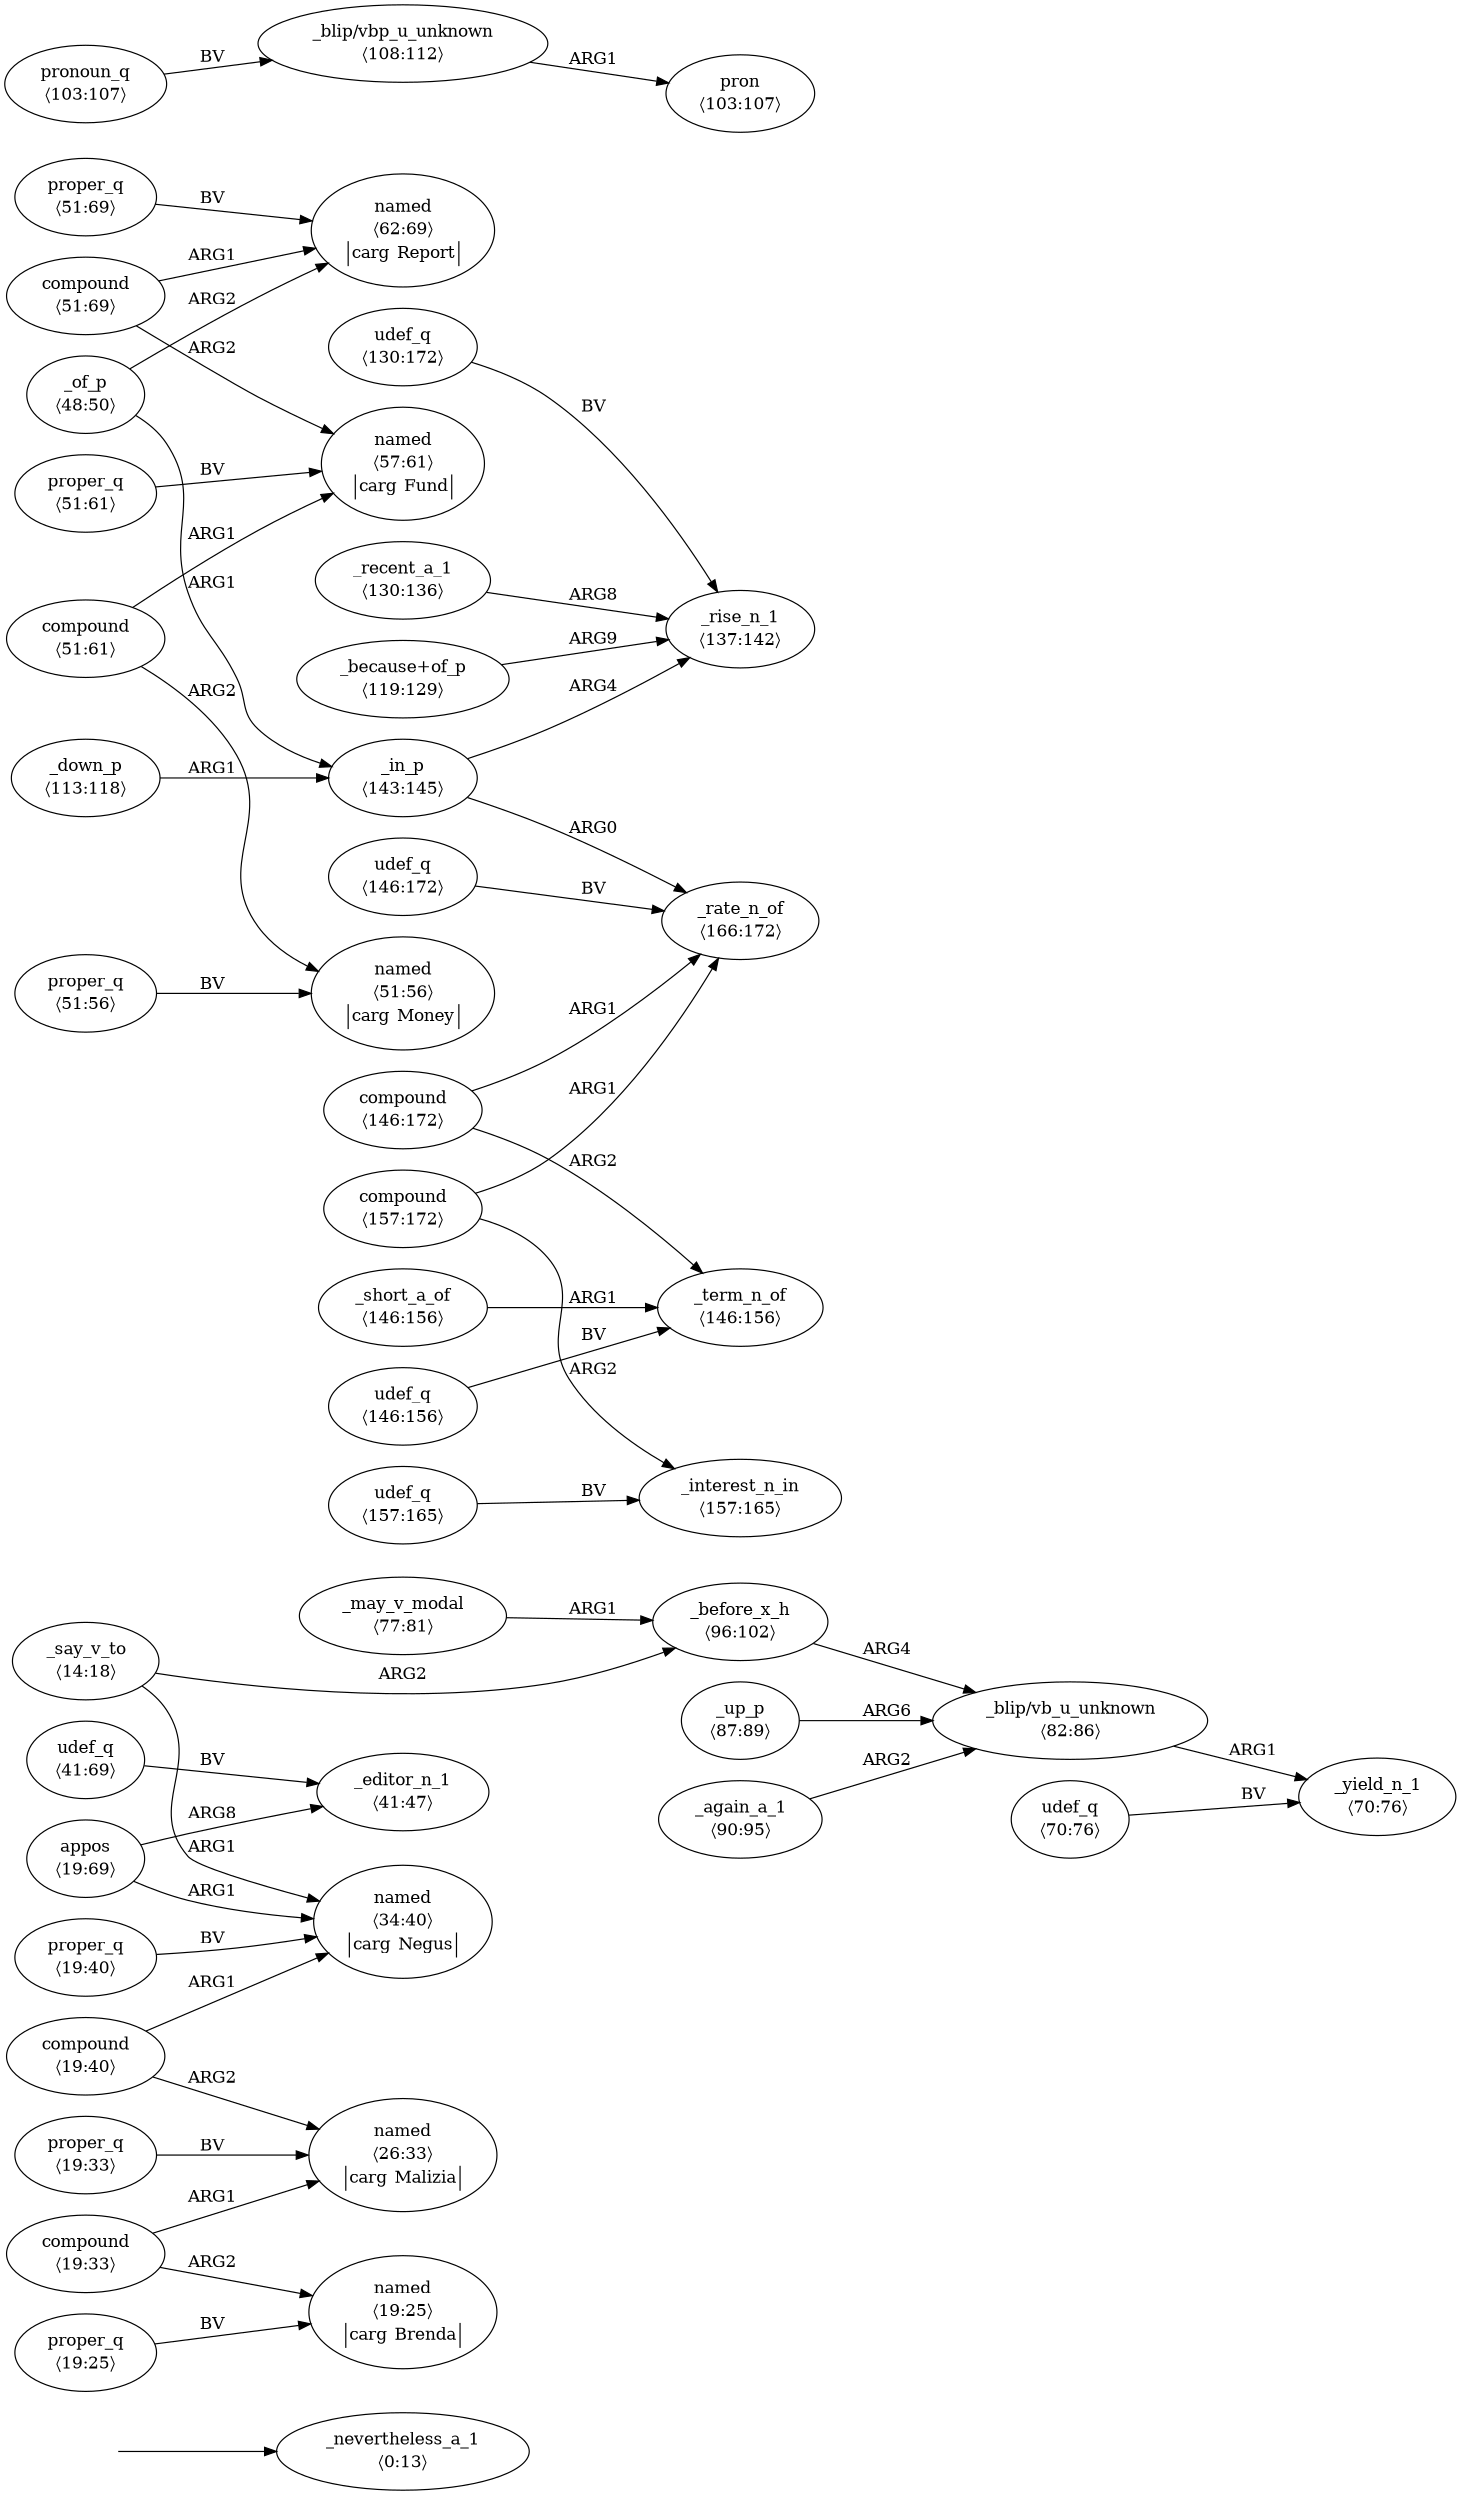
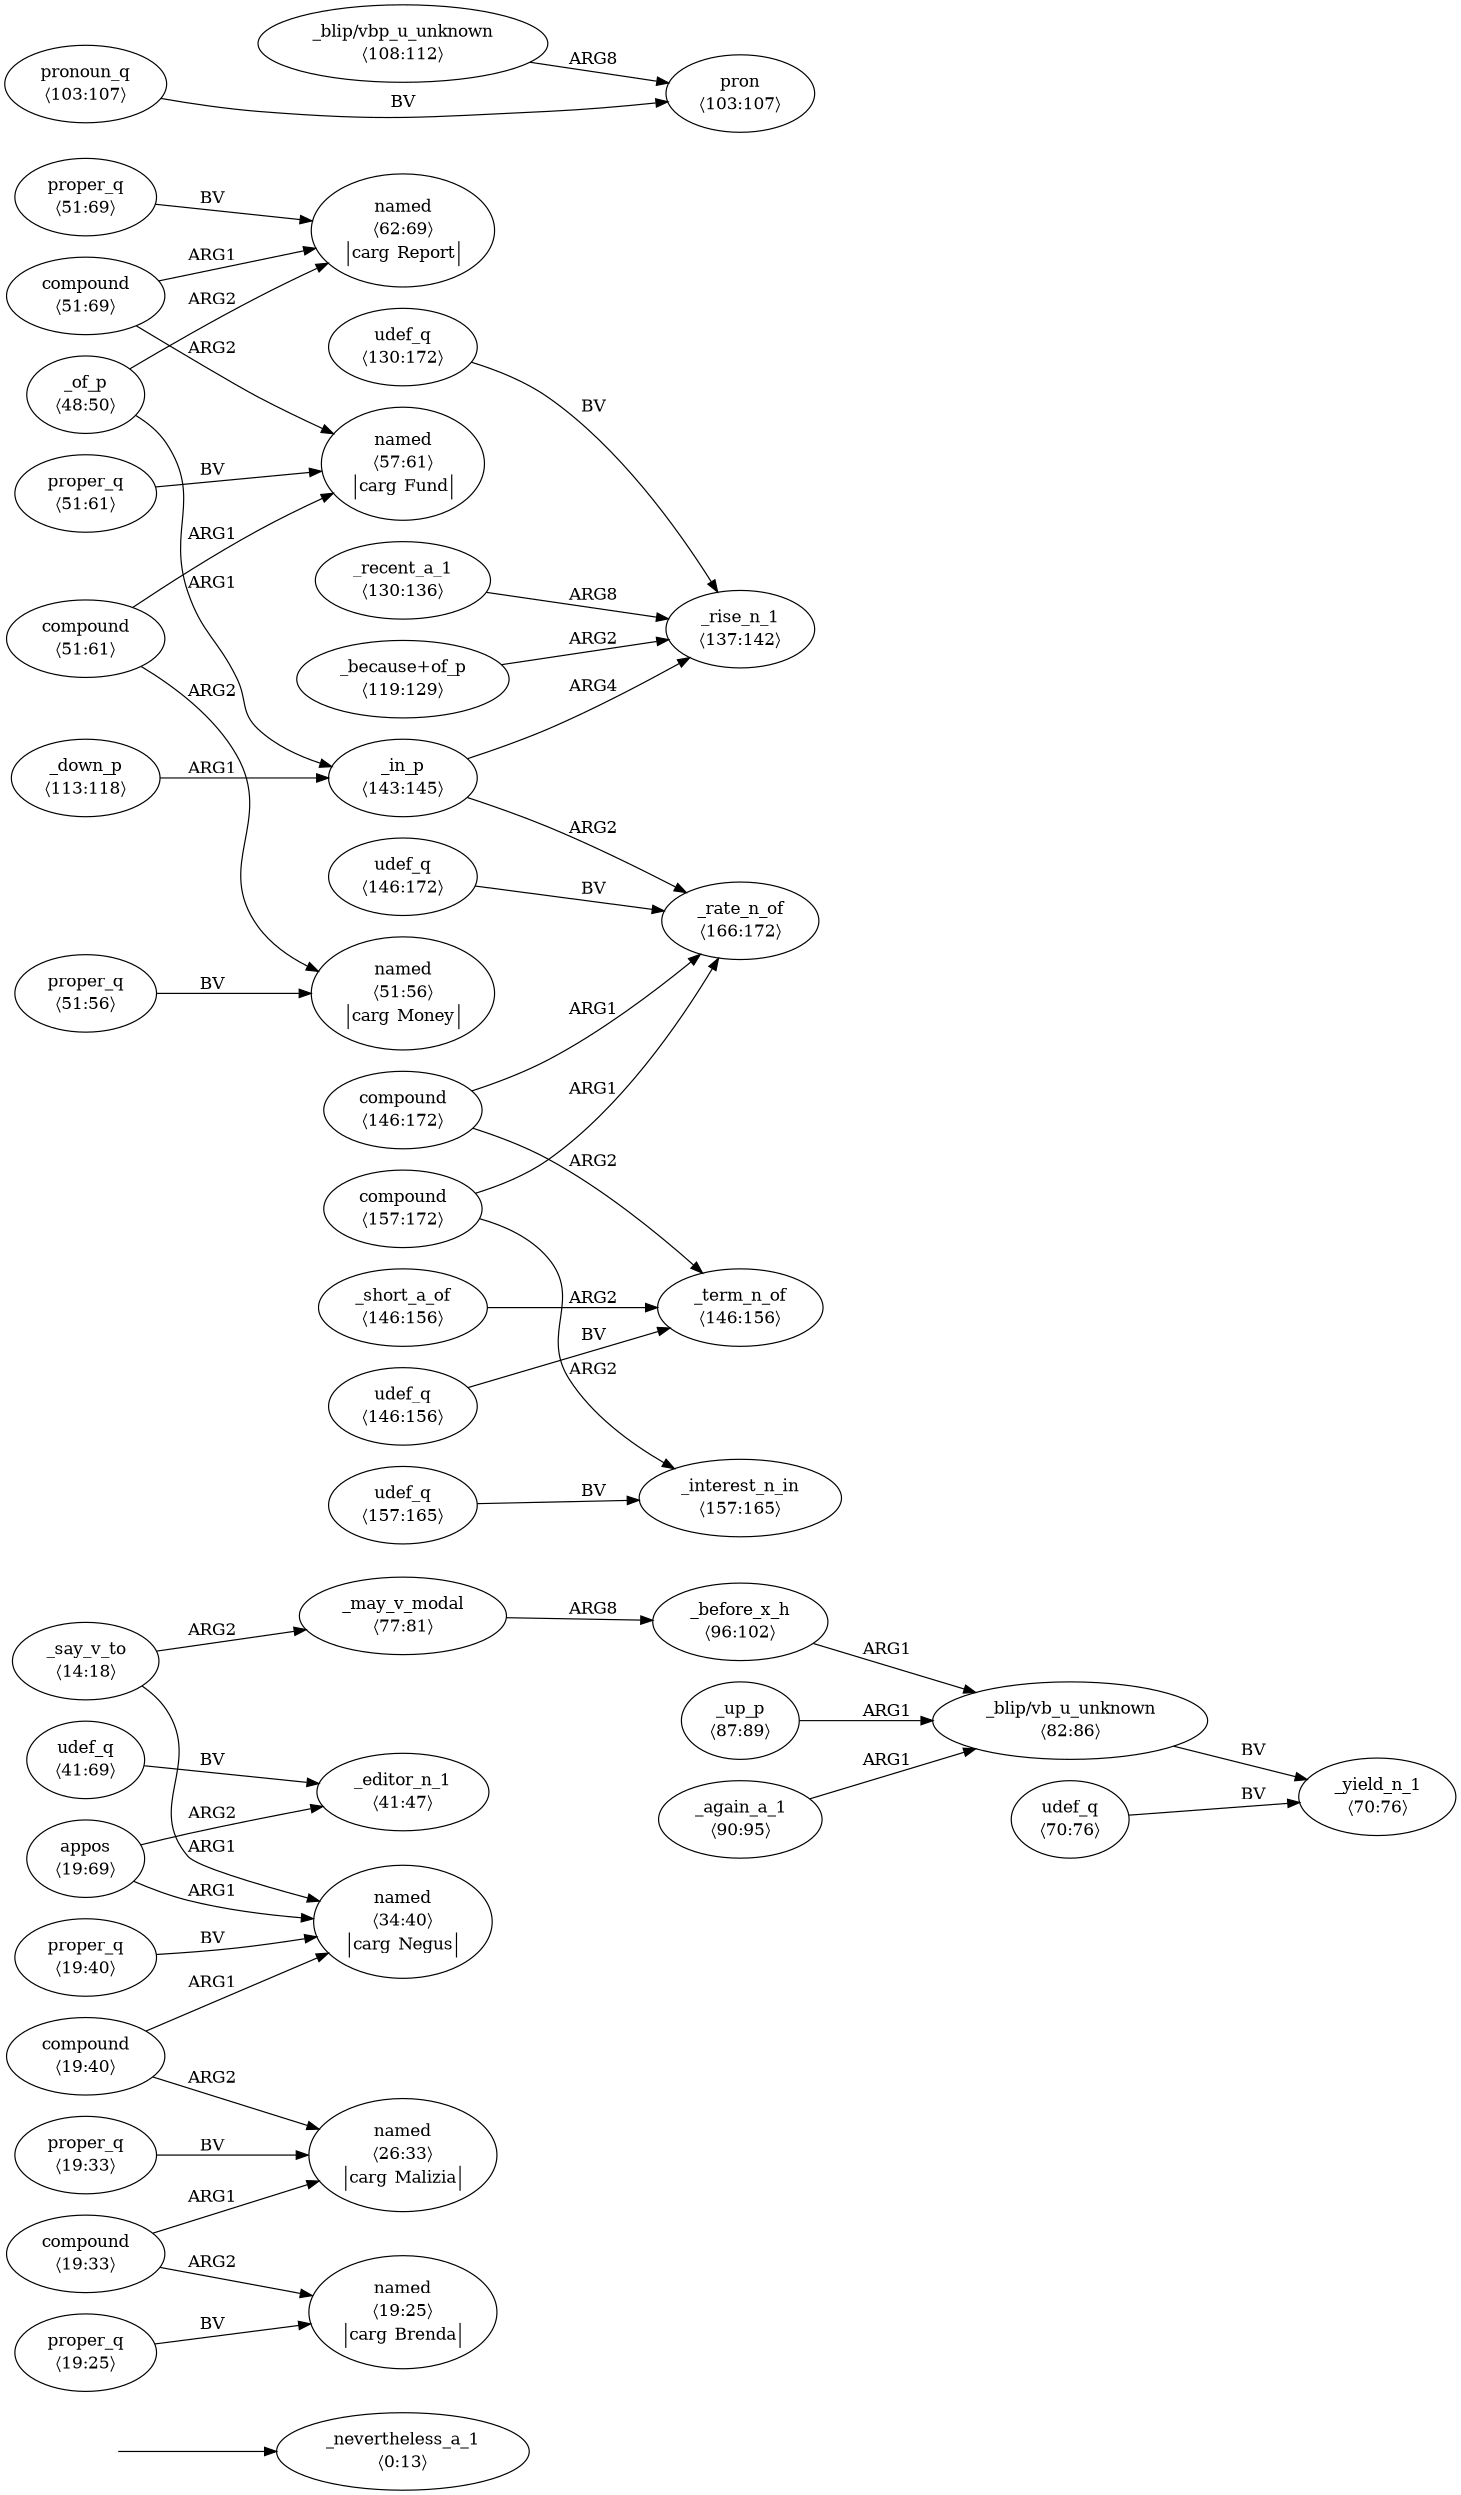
(594, 60) -> (594, 60)
(212, 68) -> (408, 117)
(594, 639) -> (594, 639)
(594, 829) -> (594, 829)
(594, 1299) -> (594, 1299)
(594, 1609) -> (594, 1609)
(887, 1650) -> (887, 1650)
(412, 1693) -> (225, 1641)
(887, 1712) -> (887, 1712)
(1253, 1751) -> (1253, 1751)
(887, 1761) -> (887, 1761)
(212, 1814) -> (212, 1814)
